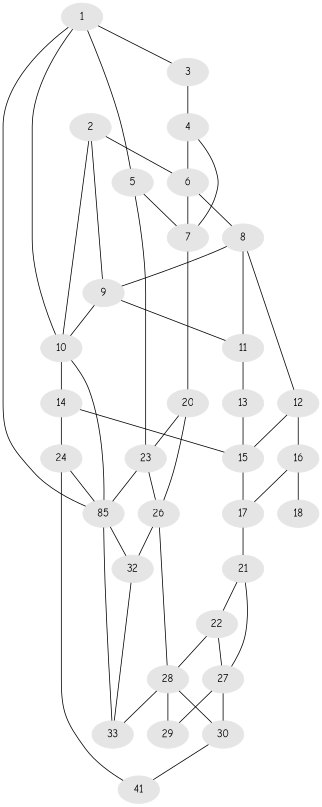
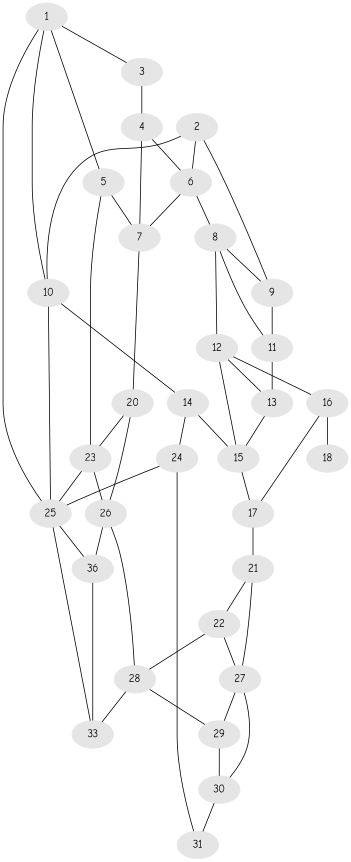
(82, 320) -> none
none -> (244, 376)
(104, 514) -> (51, 514)
(133, 569) -> (93, 569)
(192, 704) -> (219, 762)
(139, 790) -> (198, 845)
